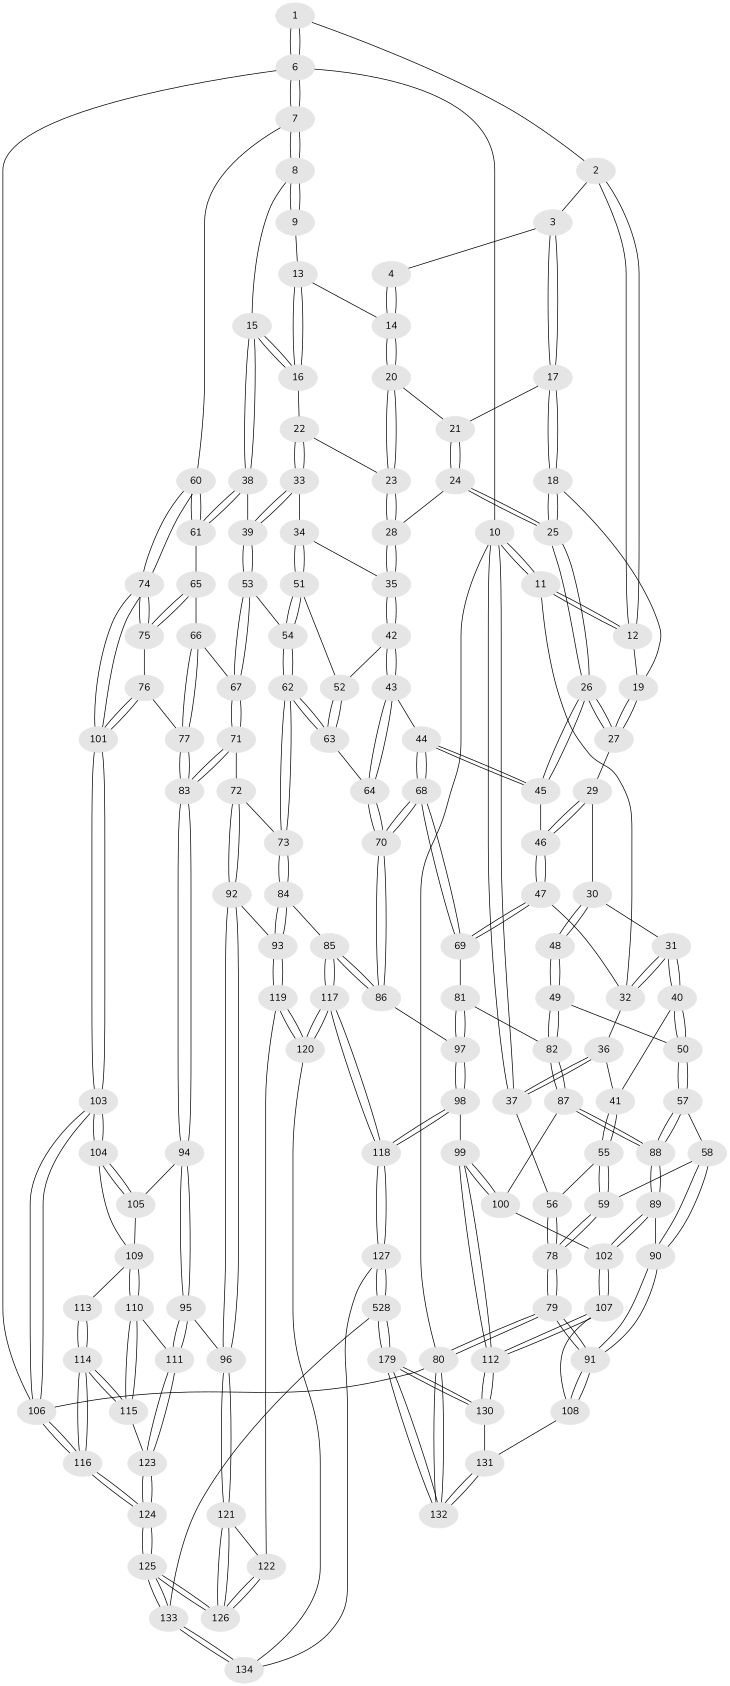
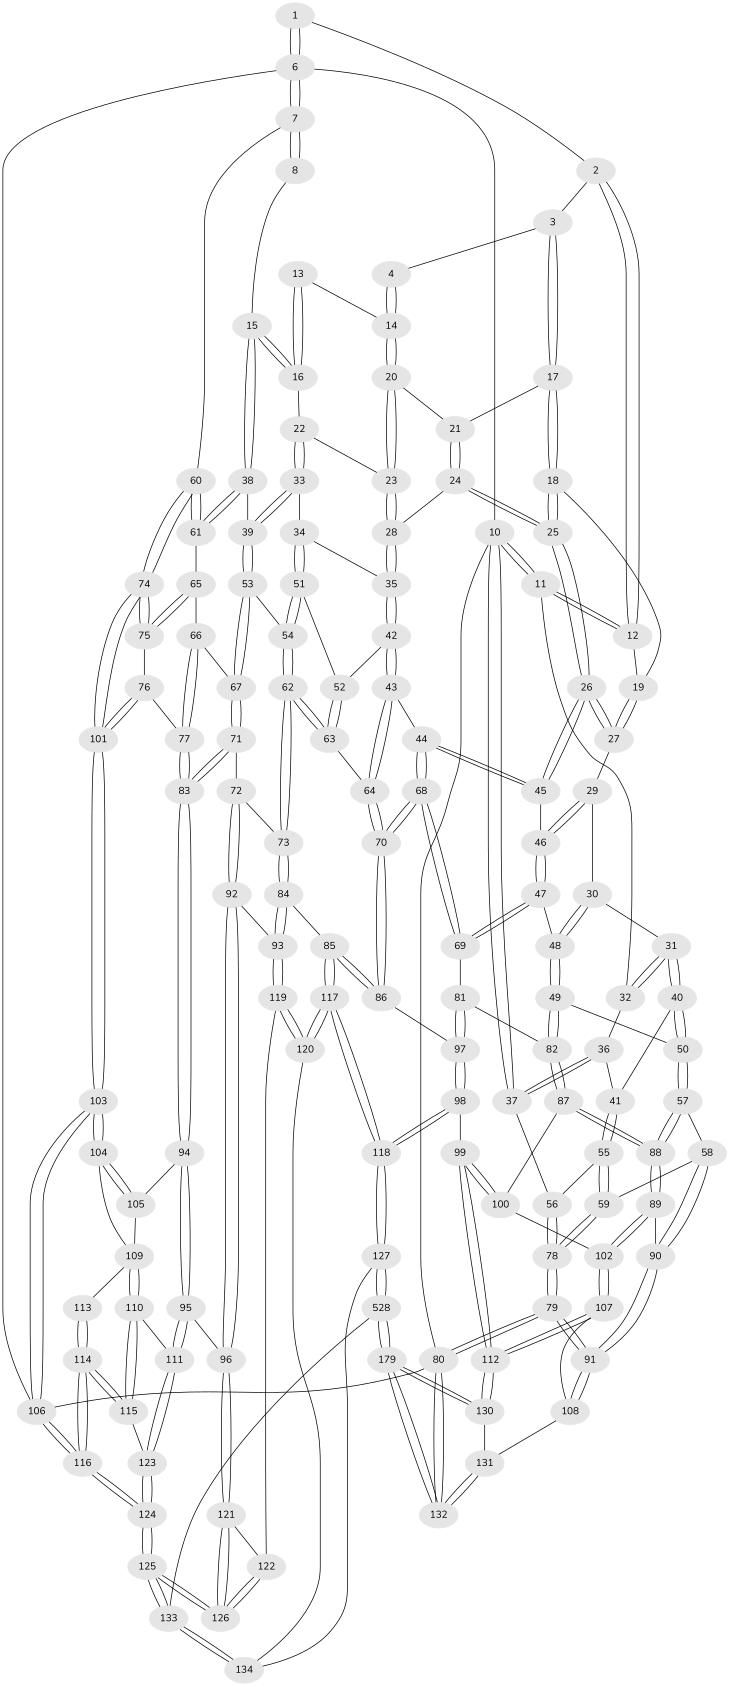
(295, 223) -> none
(589, 943) -> (548, 921)
